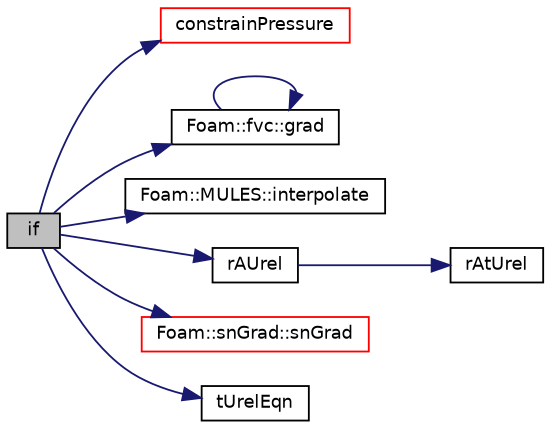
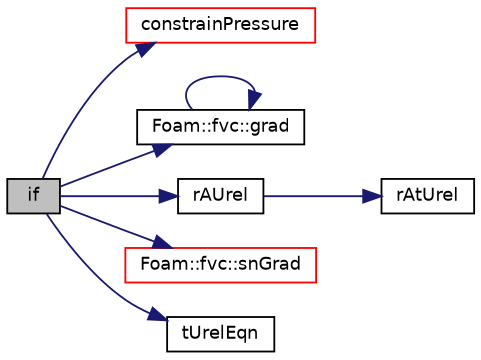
(255, 196) -> none
(255, 334) -> (221, 265)
